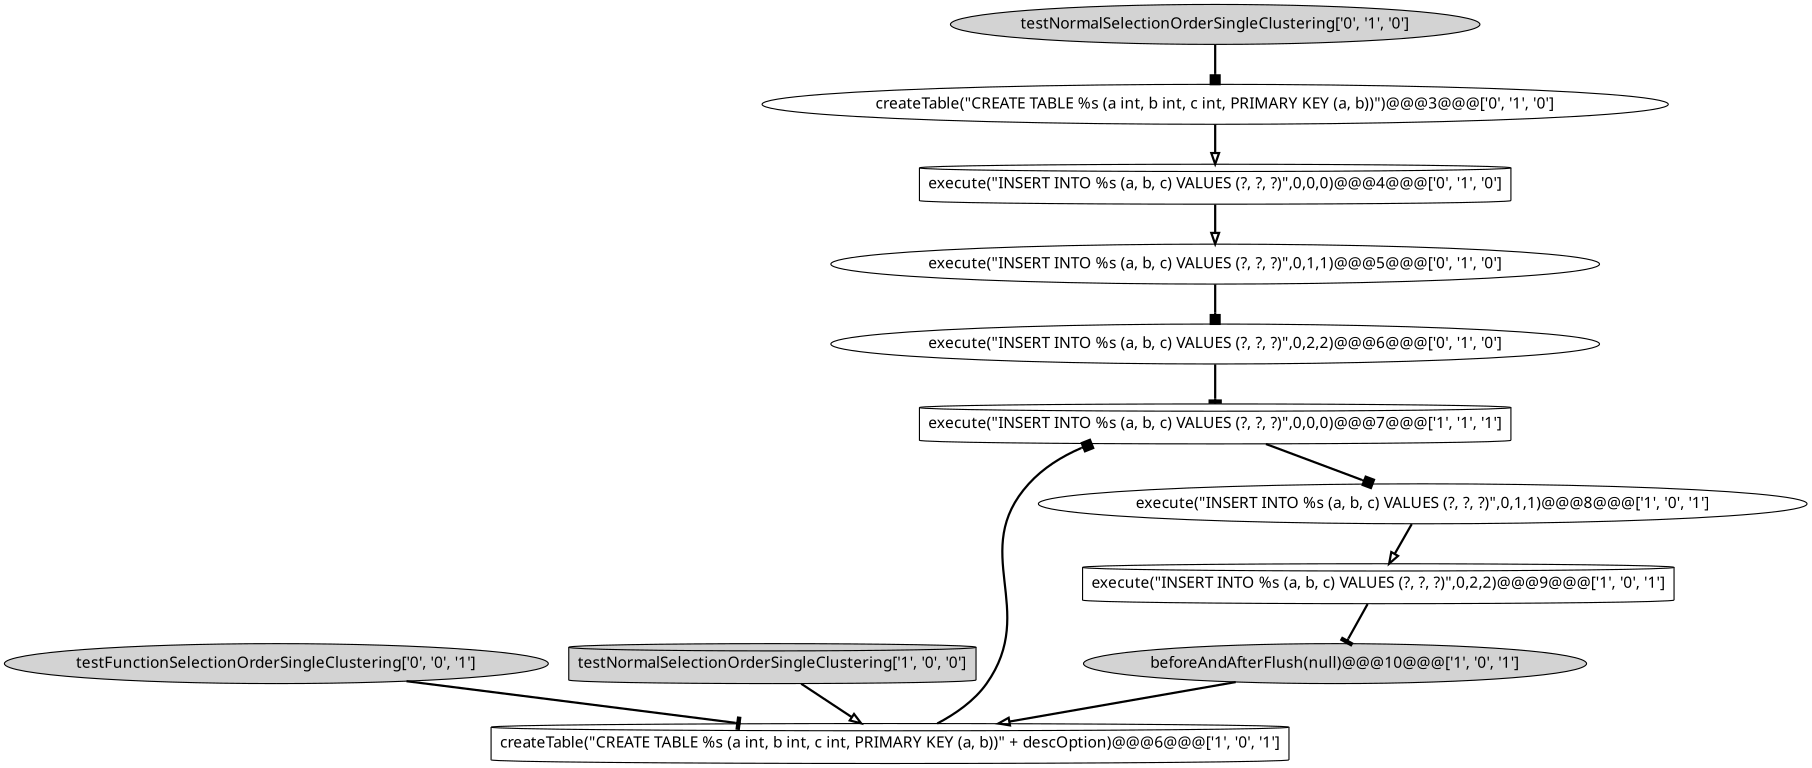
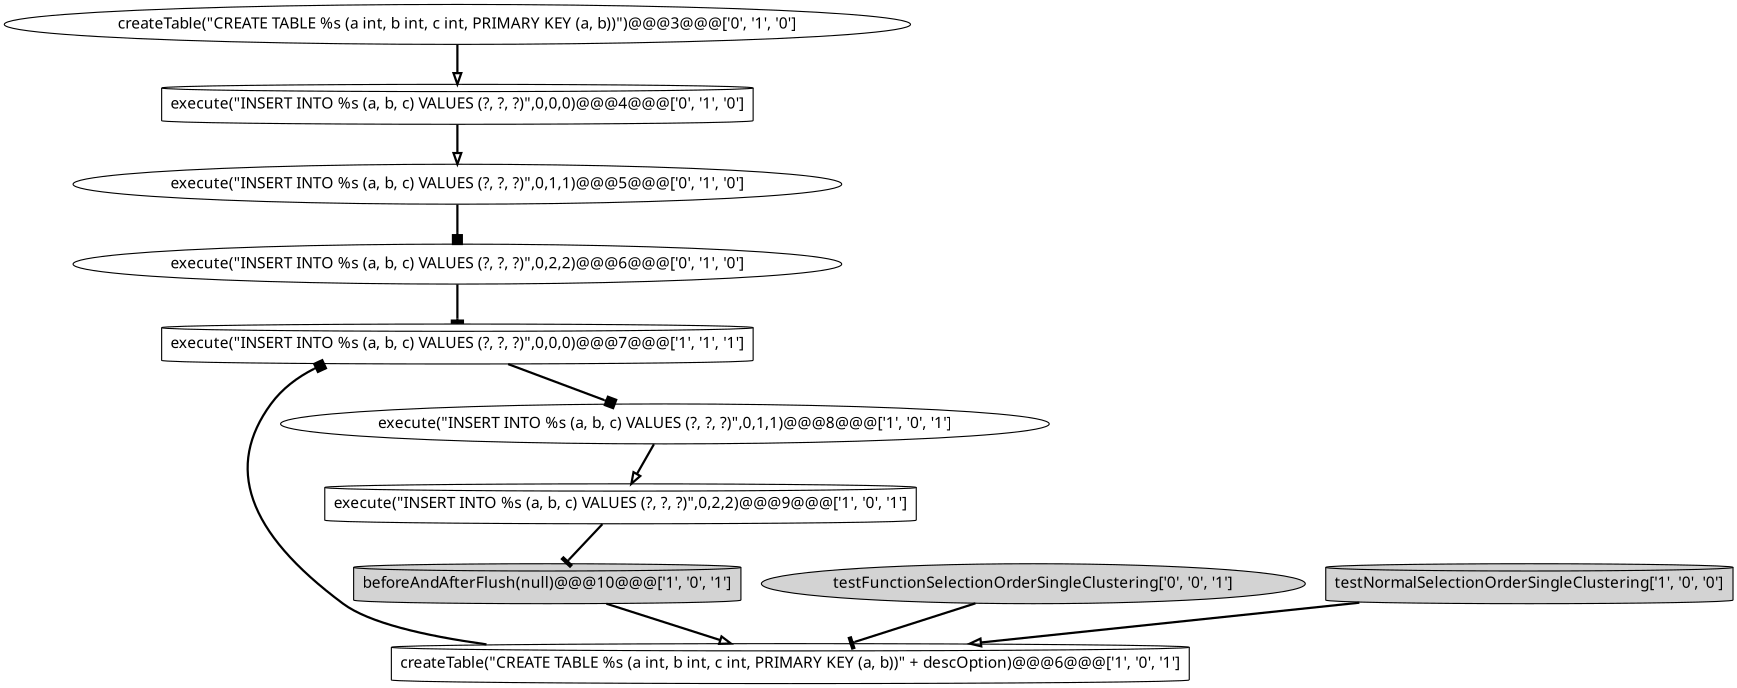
(1215, 24) -> none
(1335, 664) -> (547, 584)
